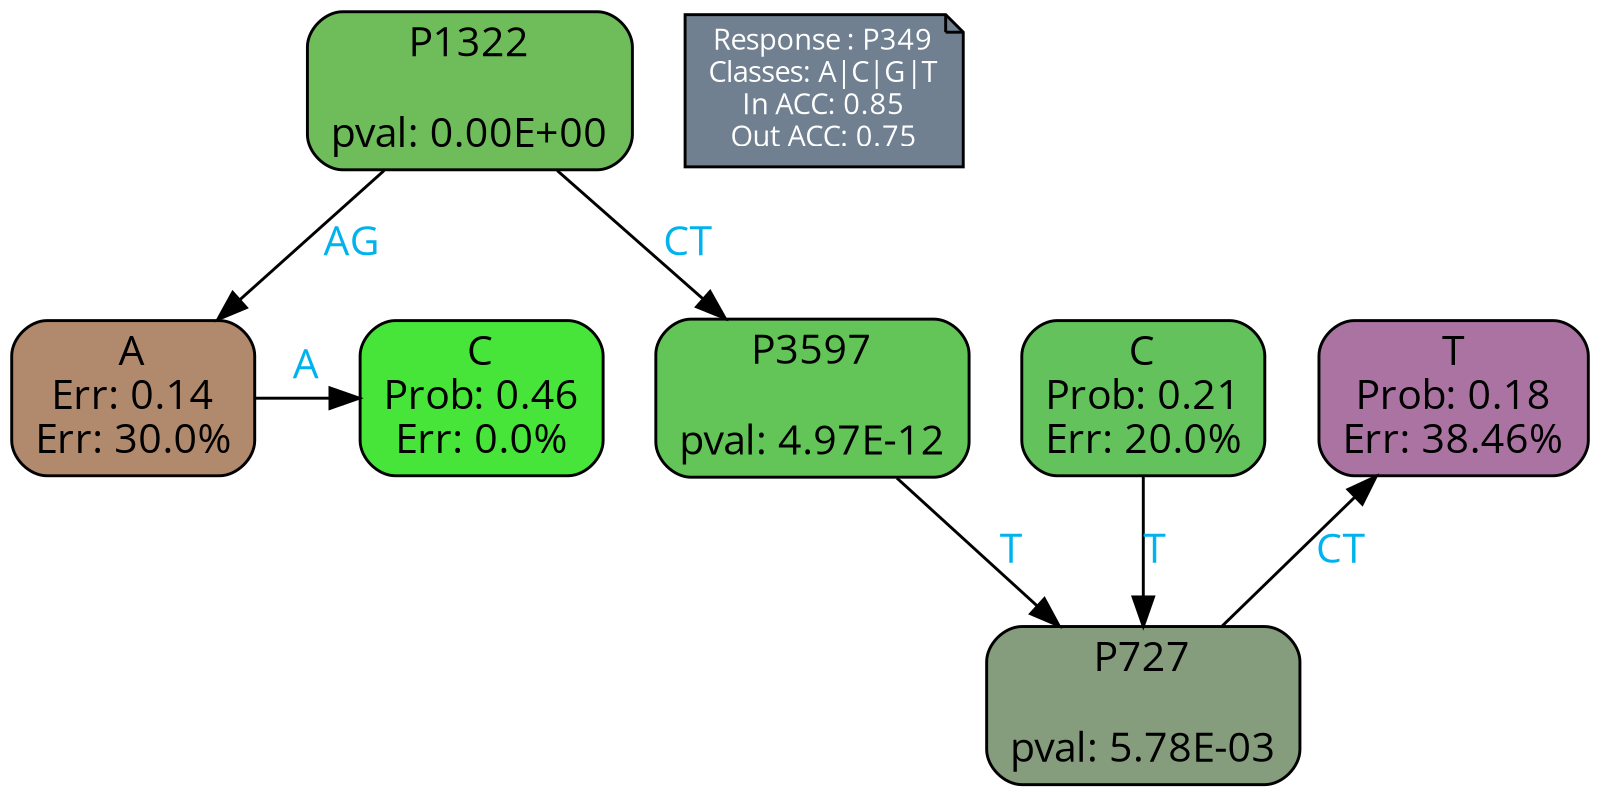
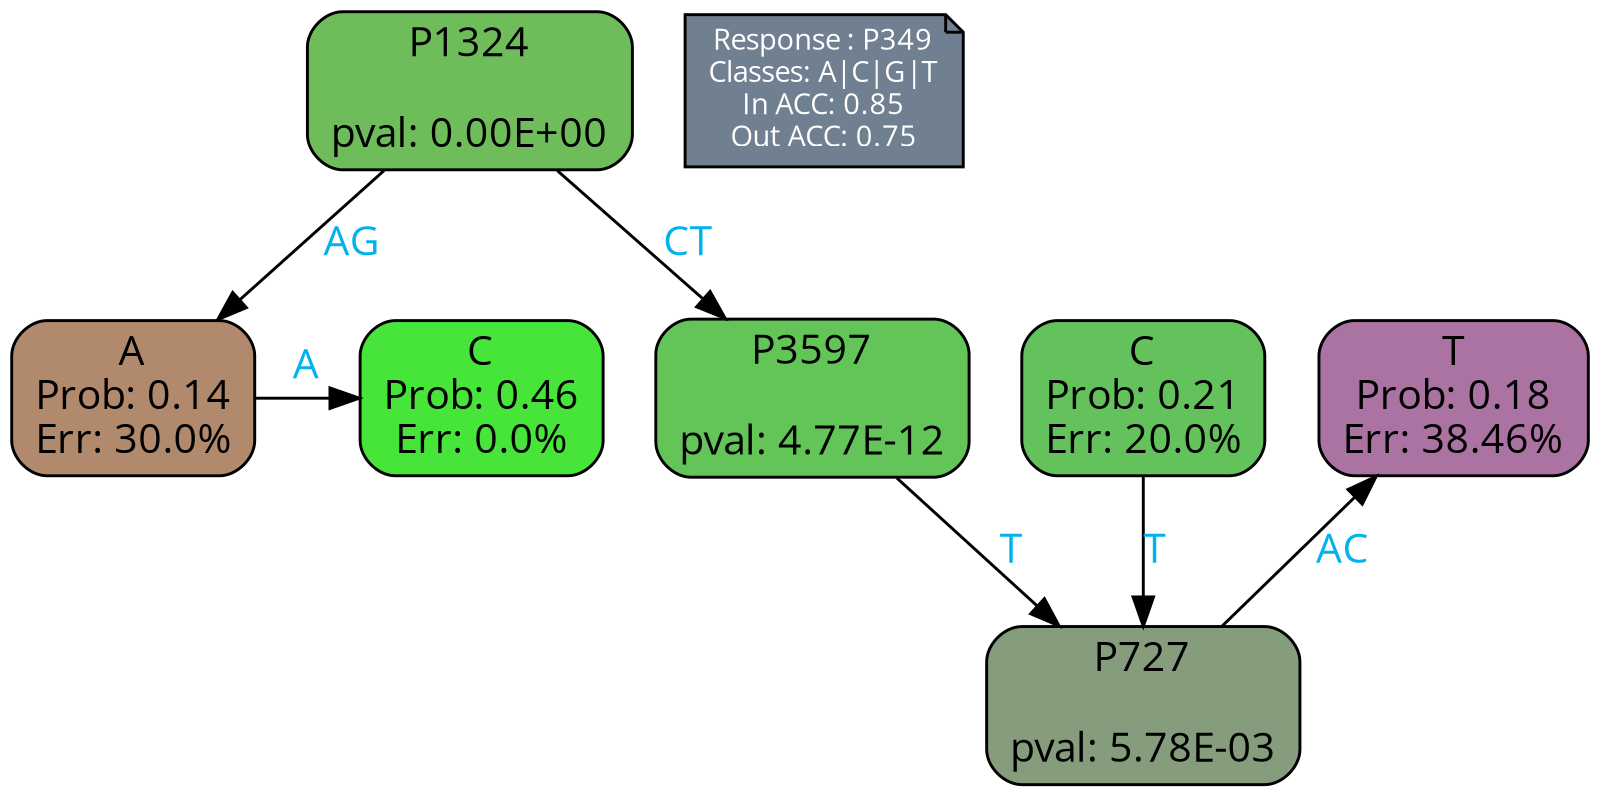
(470, 91) -> (470, 91)
(133, 398) -> (133, 398)
(812, 398) -> (812, 398)
(1341, 552) -> (1344, 552)
